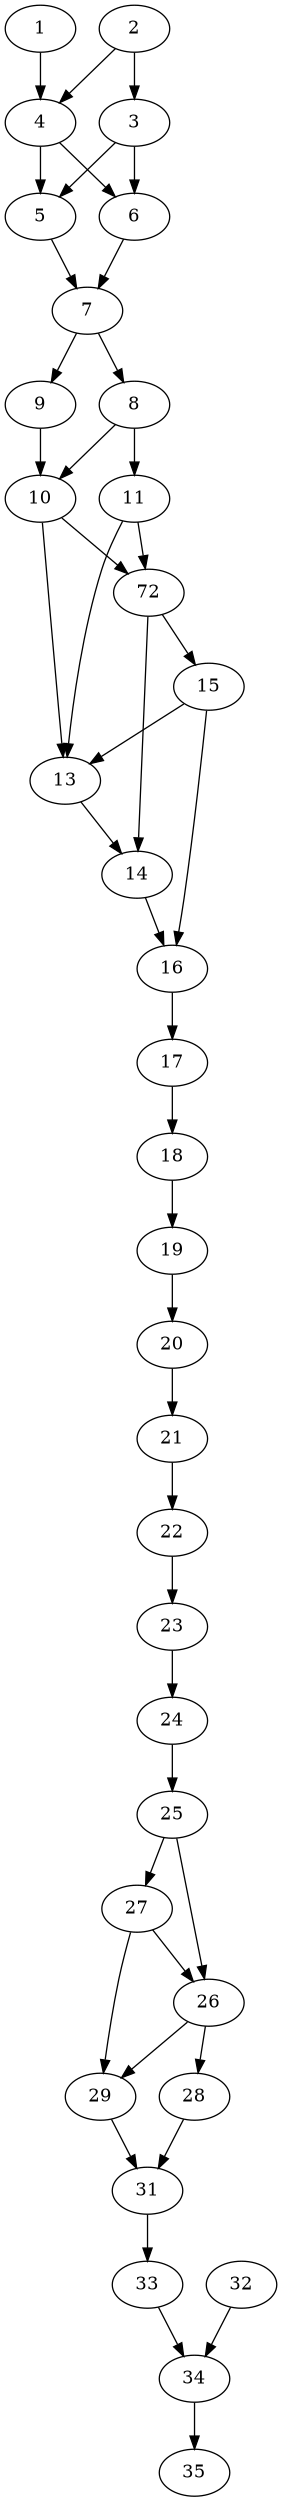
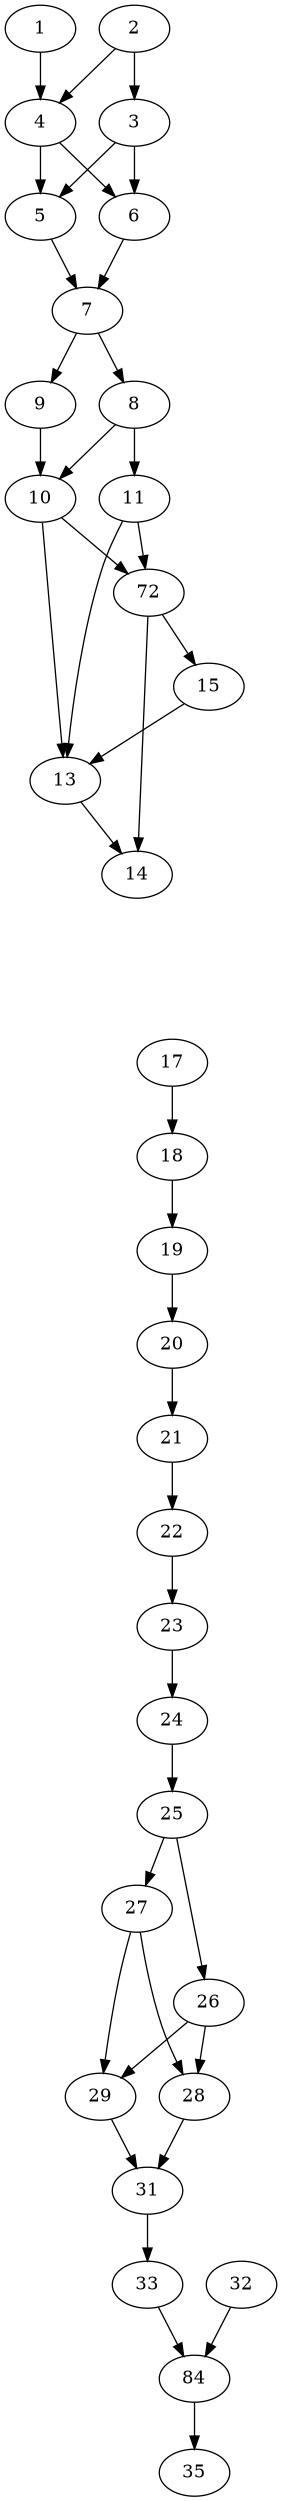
(172, 969) -> none
(169, 1951) -> (154, 1999)
(195, 2379) -> (195, 2379)
